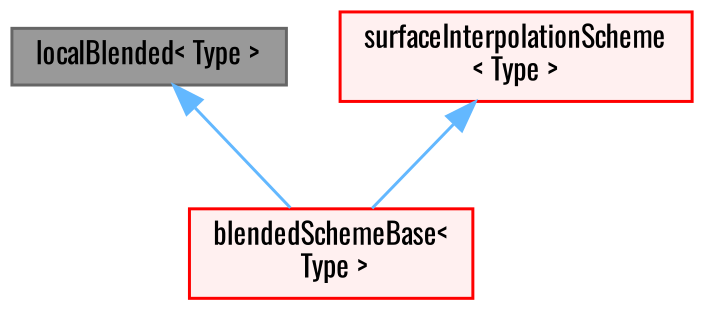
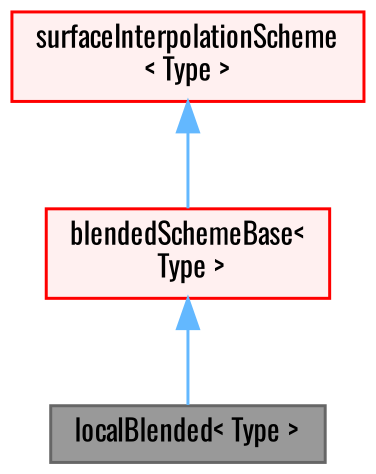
(243, 158) -> (188, 367)
